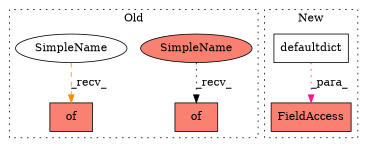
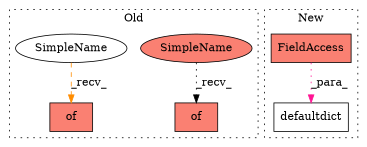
(311, 79) -> (311, 79)
